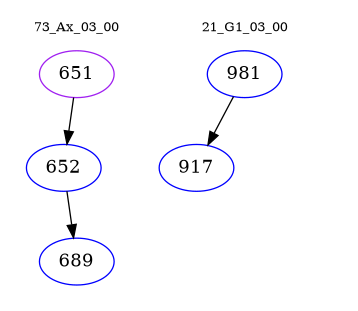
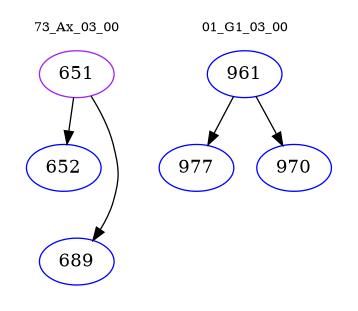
(245, 28) -> (245, 28)
(245, 74) -> (245, 74)
(197, 168) -> (197, 168)
none -> (294, 168)
(69, 208) -> (117, 162)
